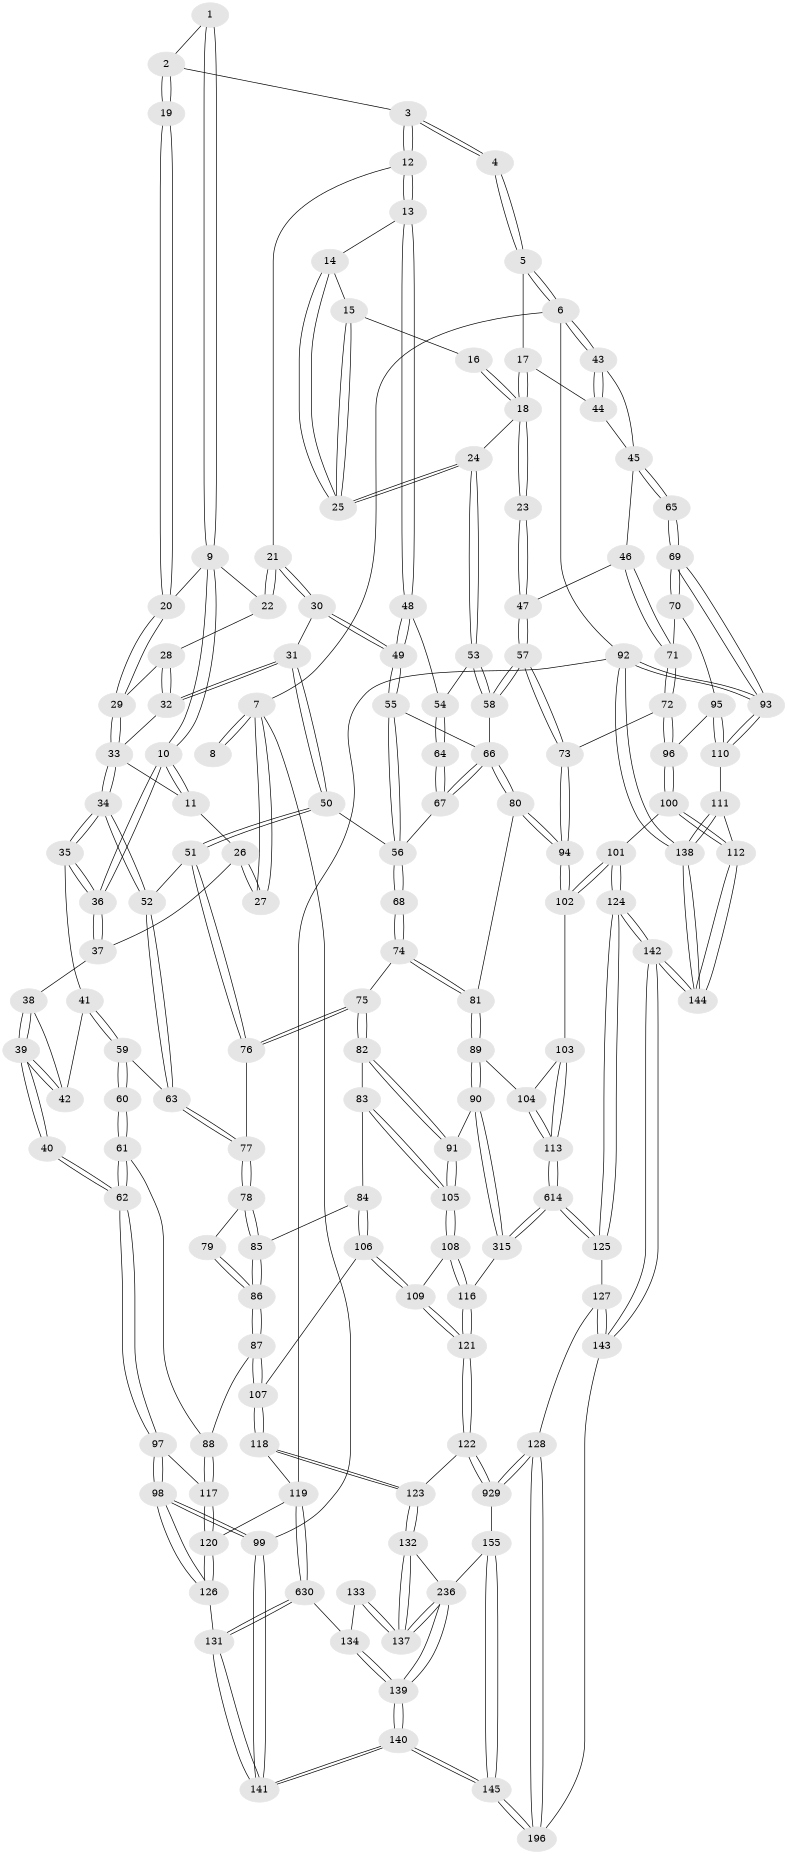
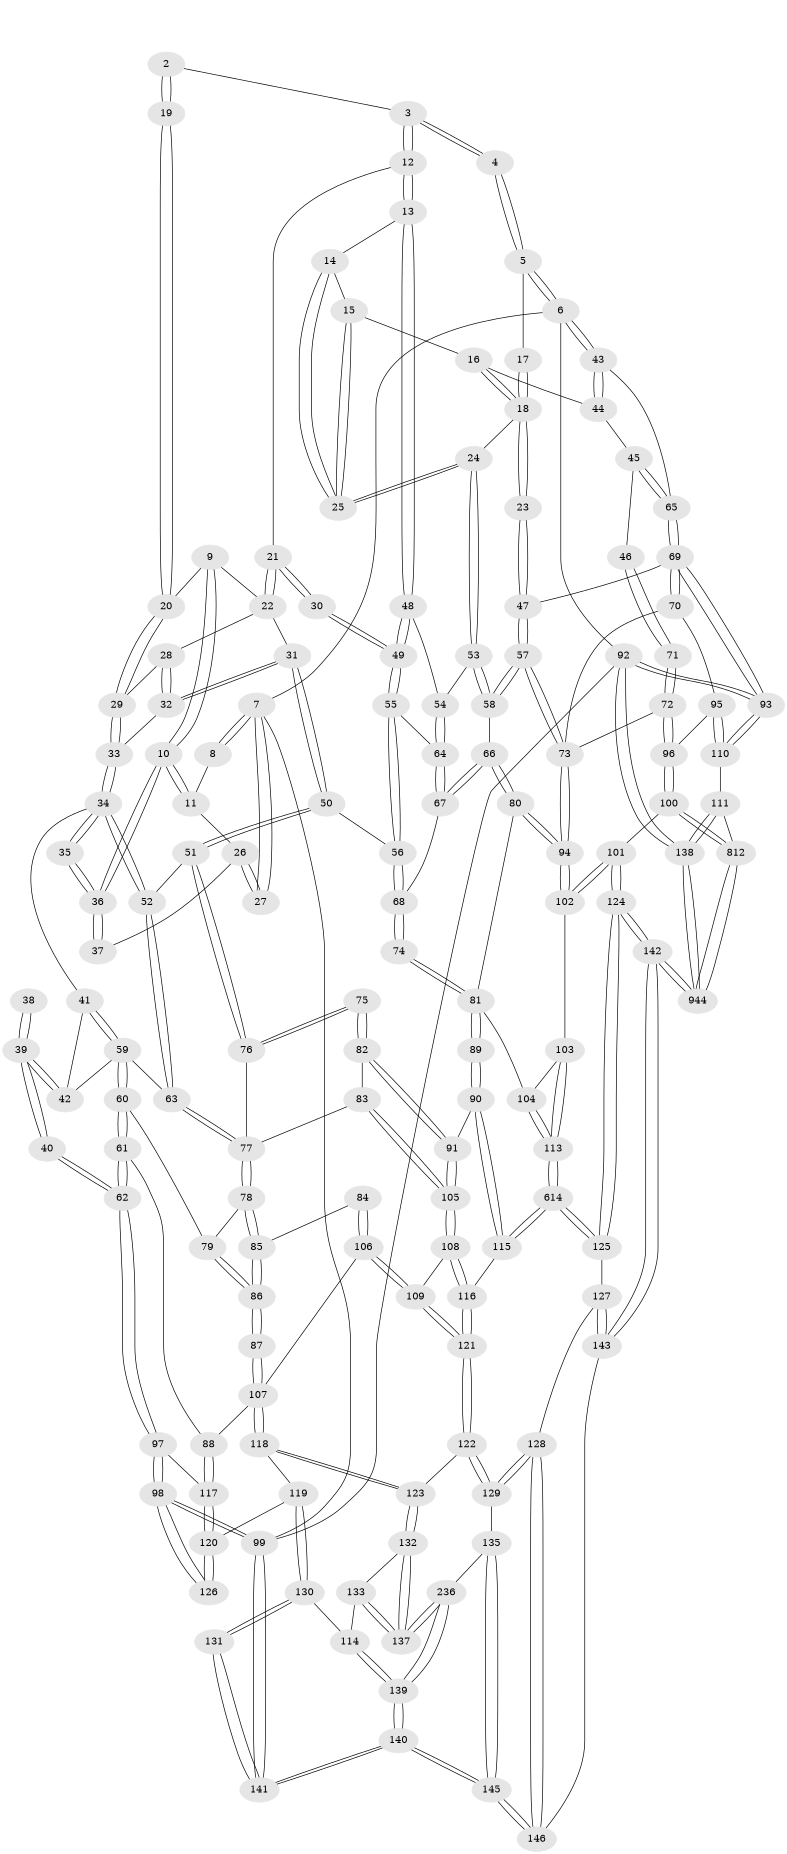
(210, 15) -> none
(556, 382) -> (535, 387)
(626, 407) -> (652, 427)
(574, 582) -> (601, 586)
(305, 631) -> (280, 631)
(674, 631) -> (588, 659)
(440, 730) -> (416, 730)
(146, 775) -> (202, 779)
(419, 829) -> (427, 855)
(736, 853) -> (736, 853)
(68, 928) -> (32, 891)
(299, 956) -> (421, 1102)
(63, 976) -> none
(381, 976) -> none
(698, 1001) -> (698, 1001)
(50, 1049) -> (94, 1075)
(501, 1075) -> (506, 1049)
(363, 1149) -> (304, 1124)
none -> (168, 1172)
(502, 1248) -> (502, 1248)
(227, 1393) -> (233, 1420)
(492, 1494) -> (492, 1494)
(492, 1543) -> (492, 1543)
(427, 1568) -> (382, 1568)
(305, 1593) -> (305, 1593)
(212, 1617) -> none
(350, 1642) -> (350, 1642)
(537, 1839) -> (537, 1839)
